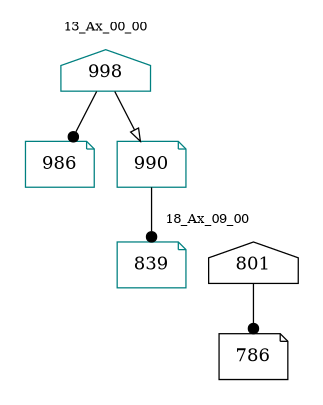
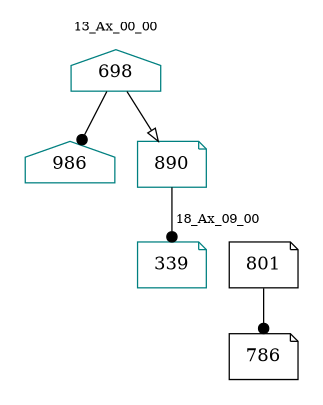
(106, 73) -> (116, 73)
(60, 164) -> (70, 164)
(152, 164) -> (172, 164)
(152, 265) -> (172, 265)
(253, 265) -> (264, 265)
